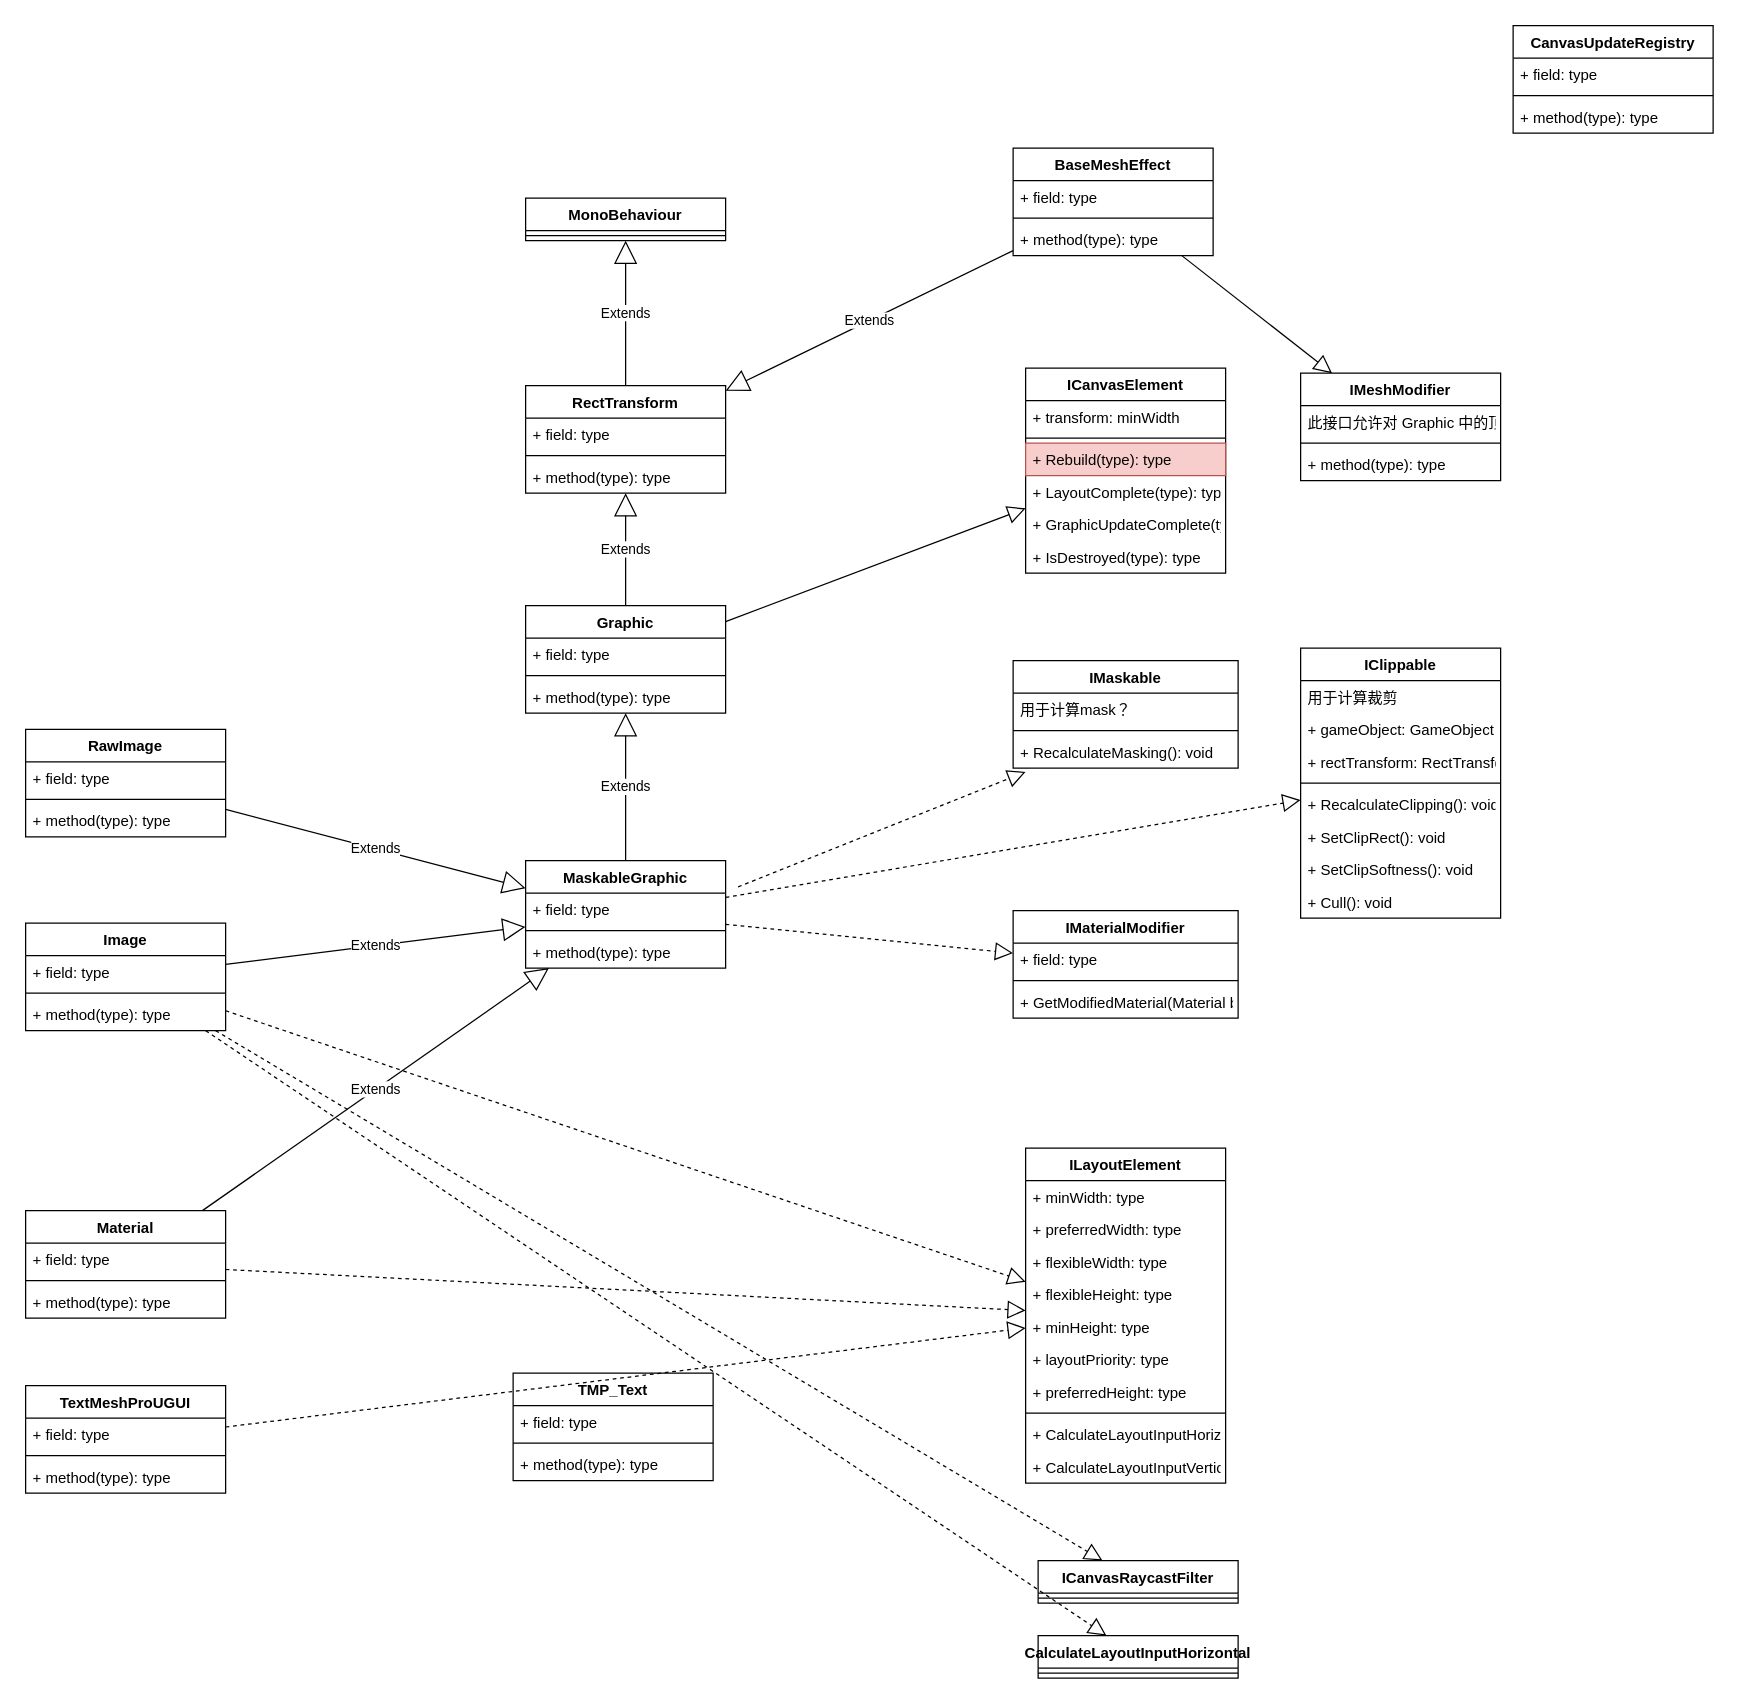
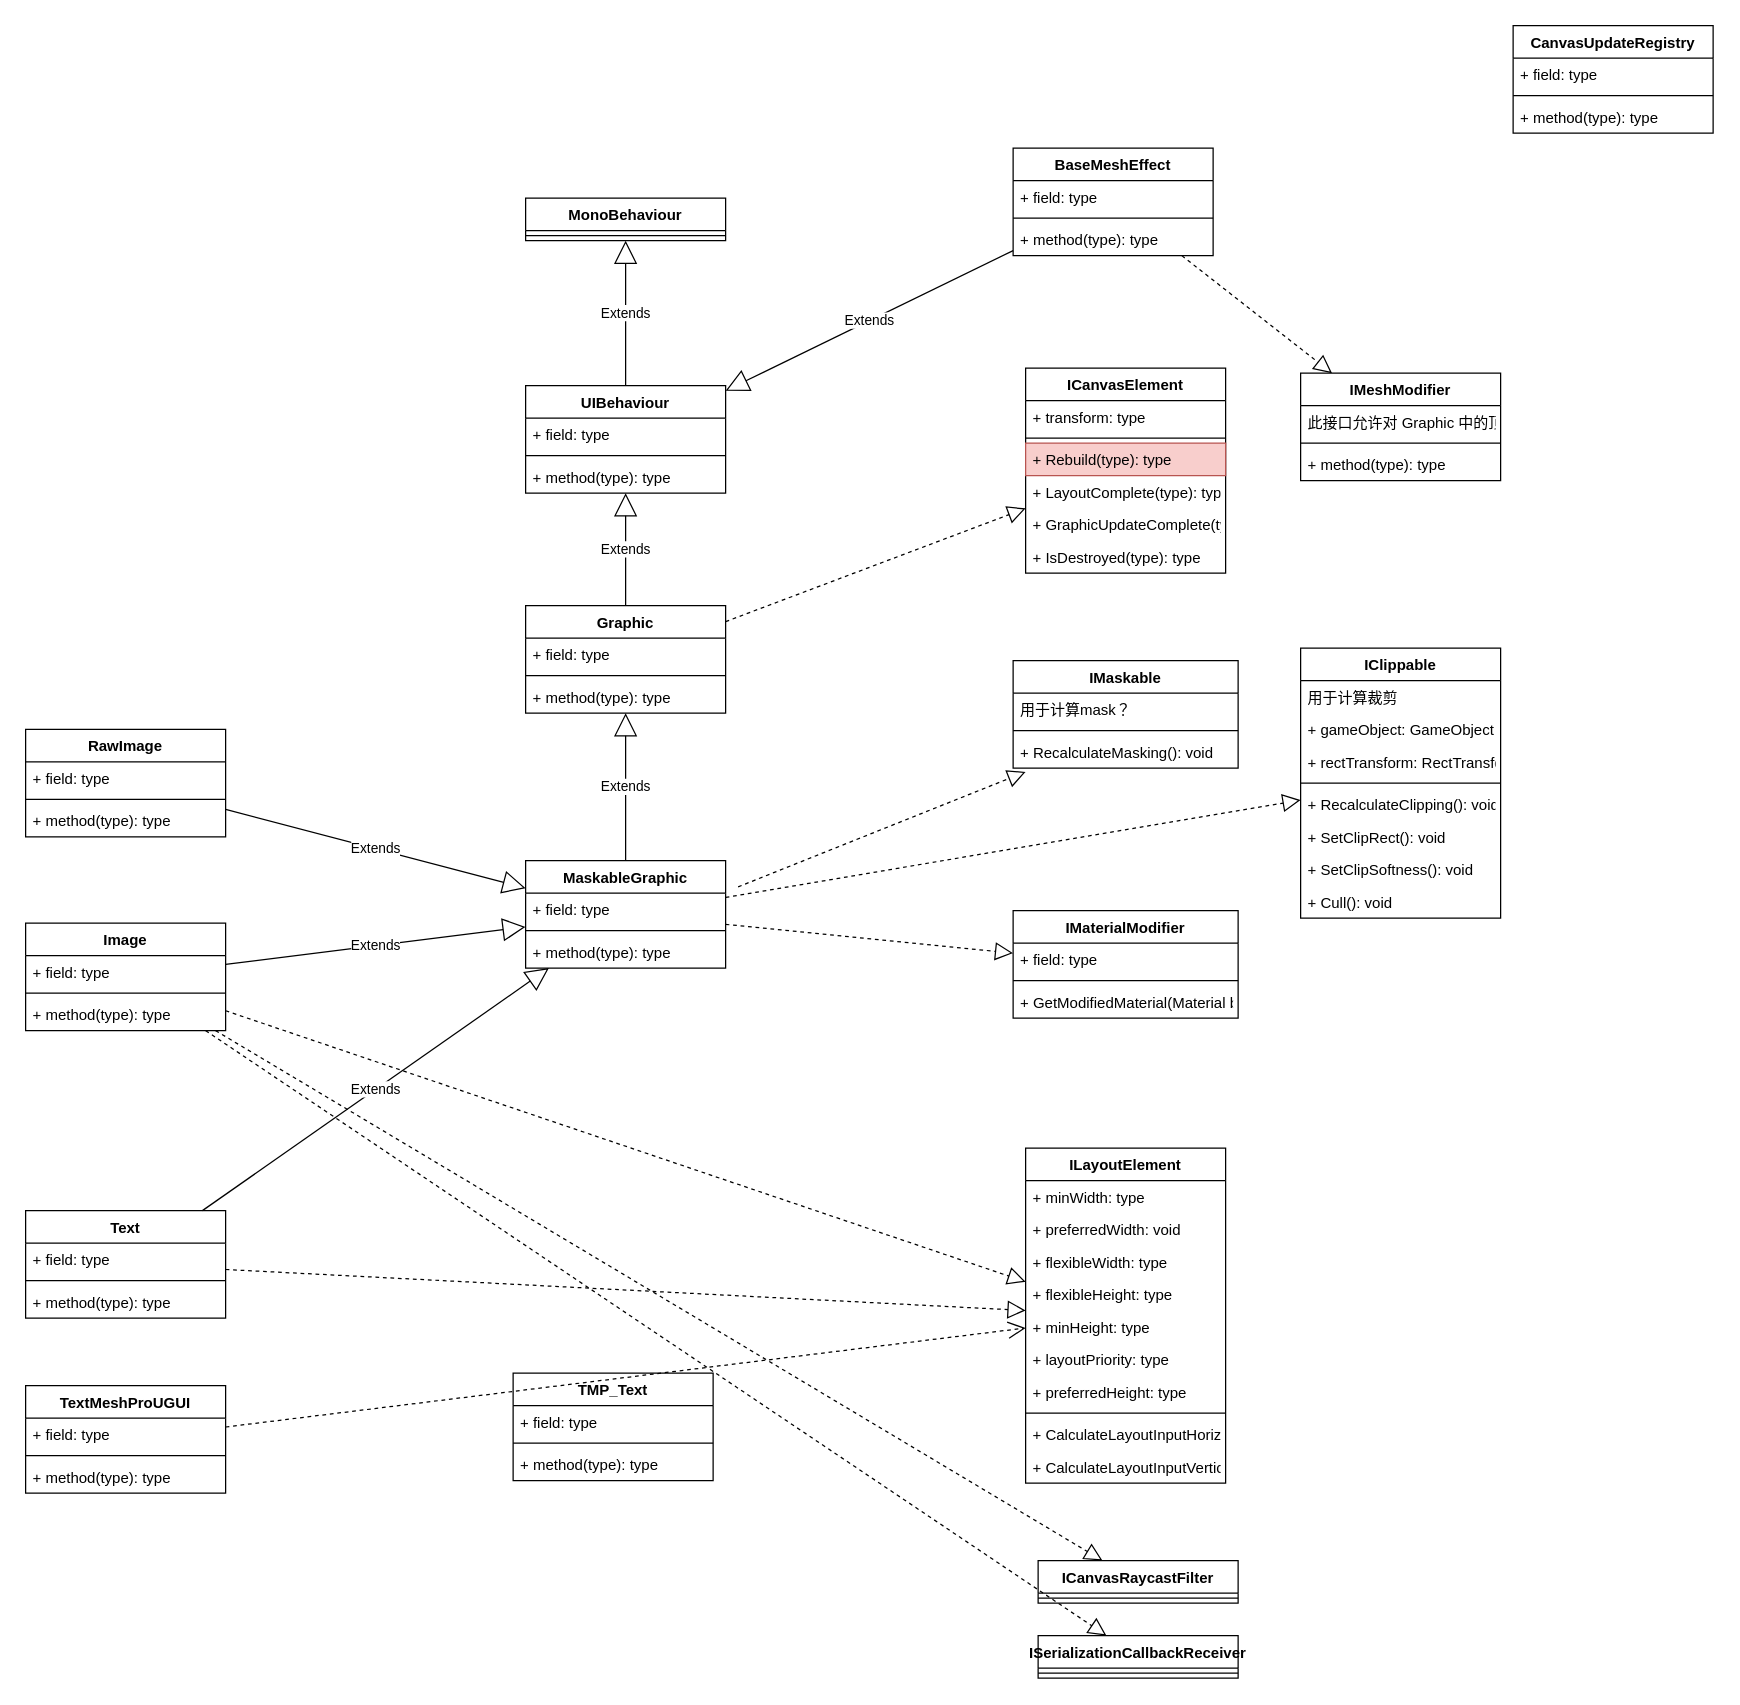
(1251, 310) -> (1251, 310)
(625, 403) -> (625, 403)
(1111, 418) -> (1098, 418)
(867, 568) -> (867, 568)
(125, 1228) -> (125, 1228)
(1117, 1230) -> (1115, 1230)
(1007, 1330) -> (1012, 1330)
(1138, 1653) -> (1138, 1653)
